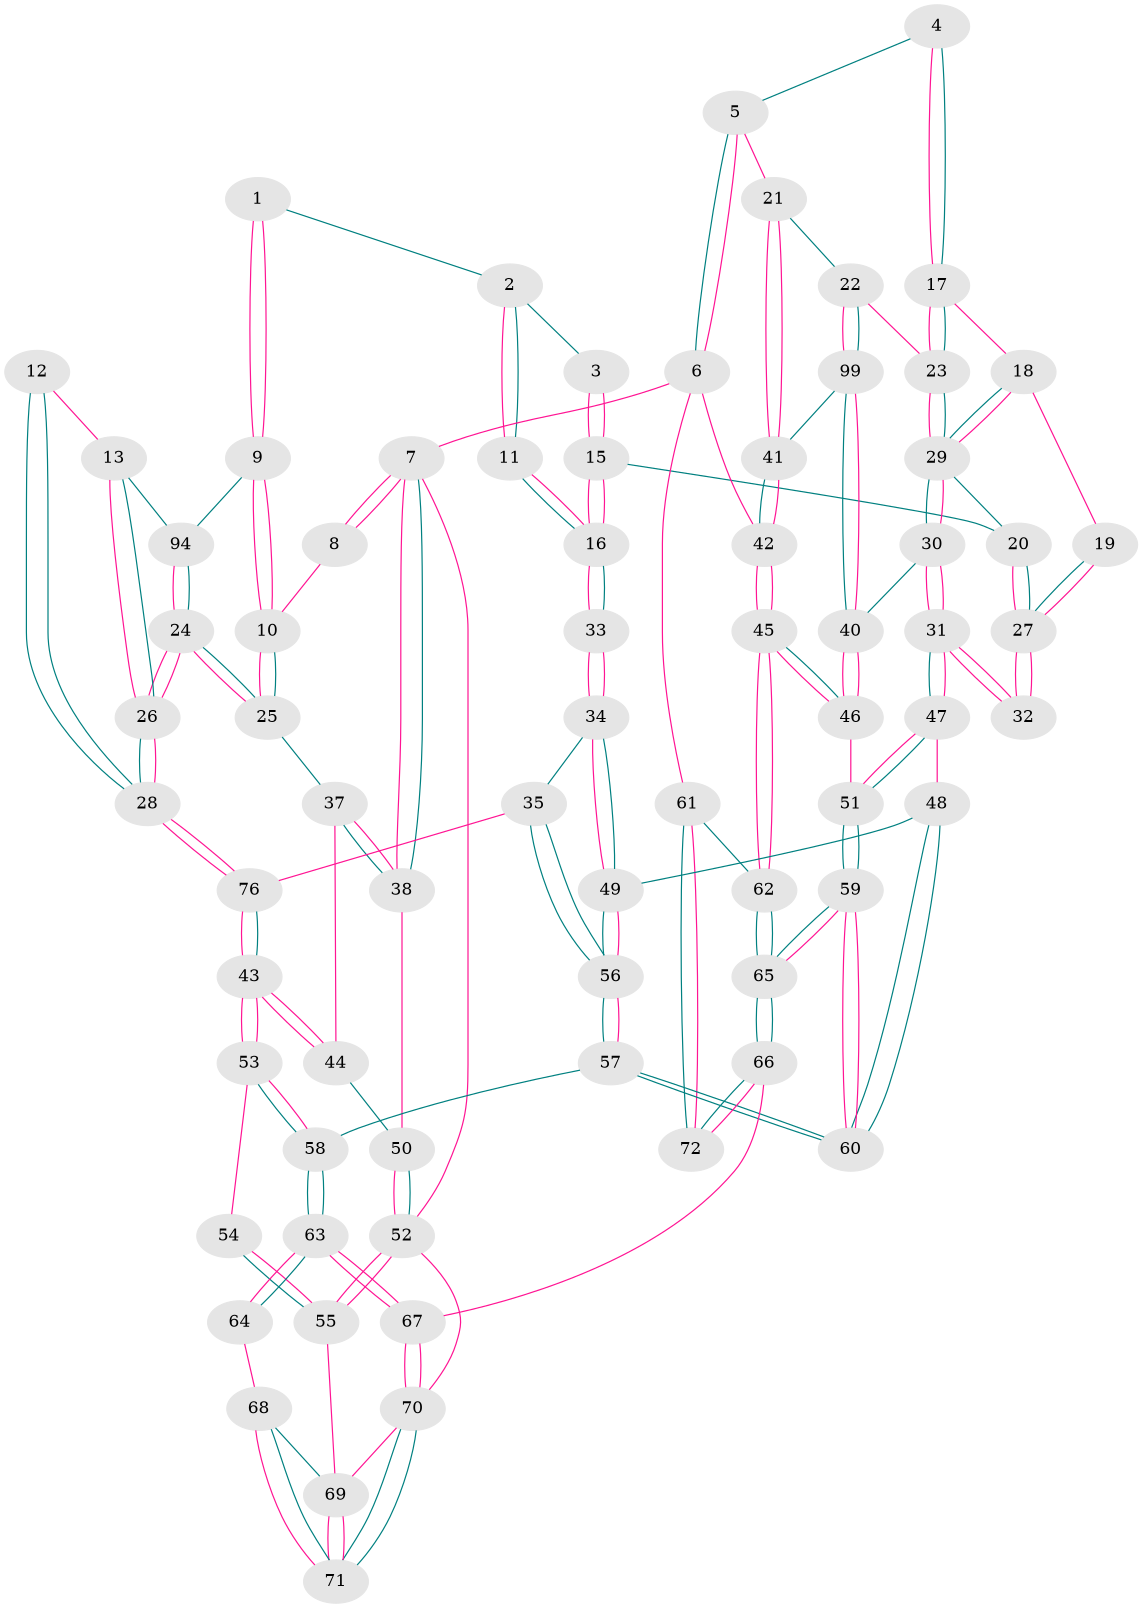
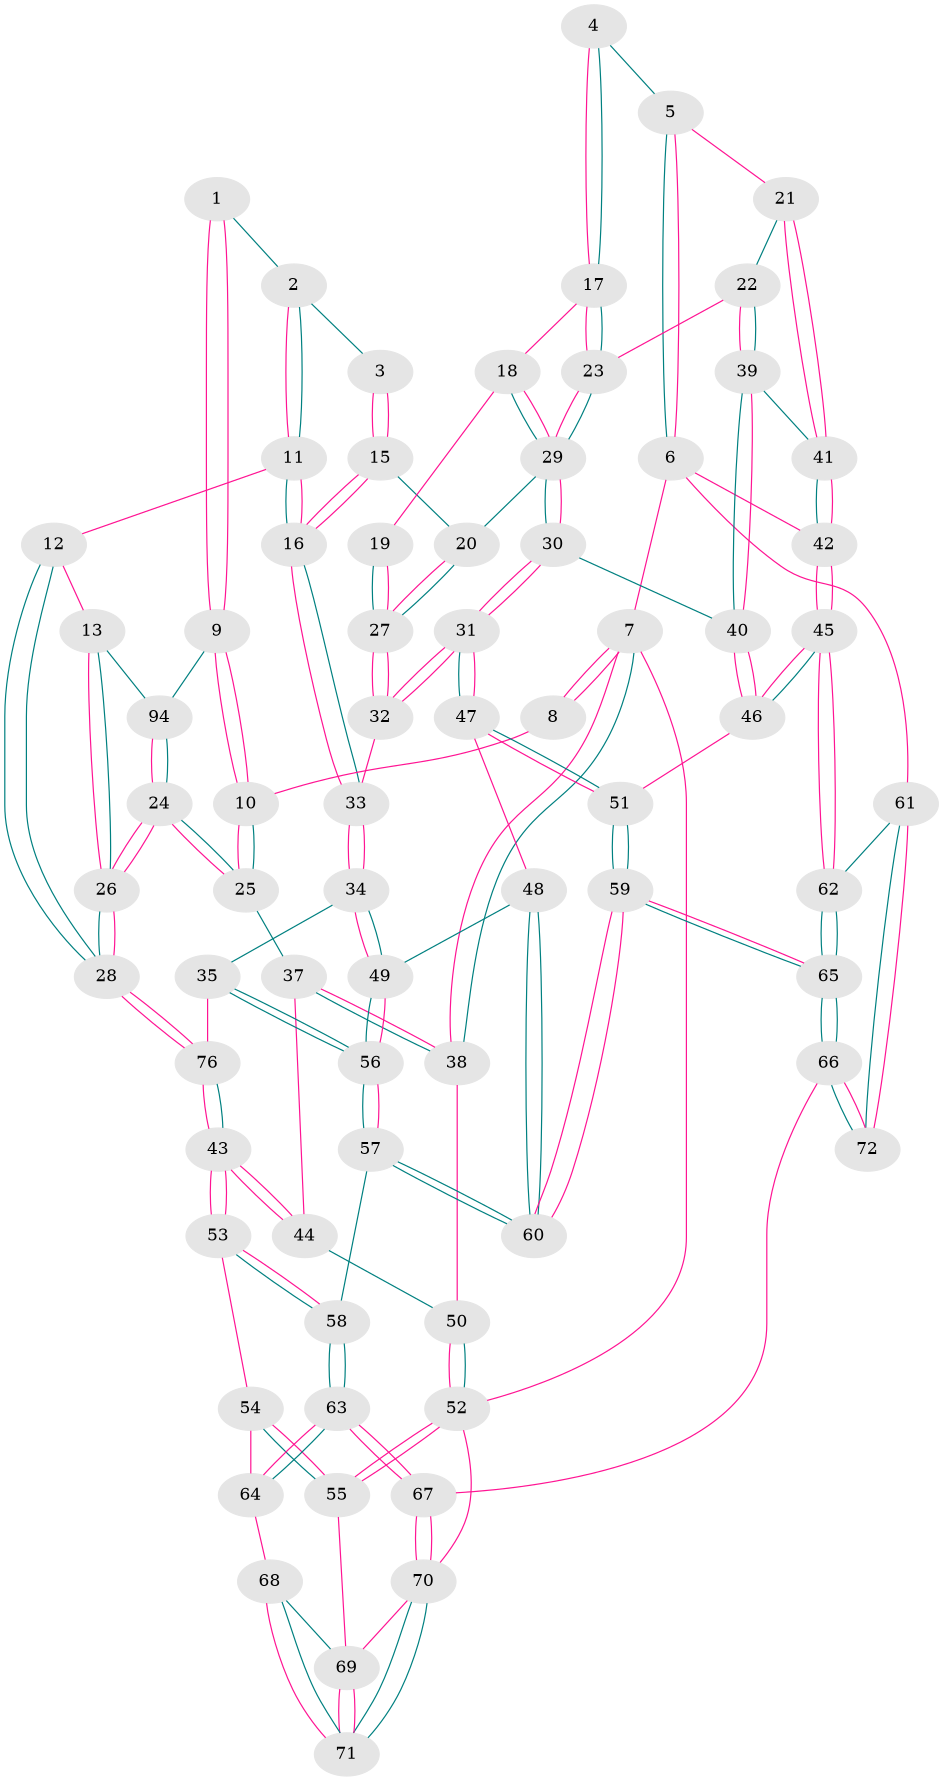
(851, 372) -> (748, 372)
none -> (174, 502)
none -> (368, 761)
none -> (251, 1452)
